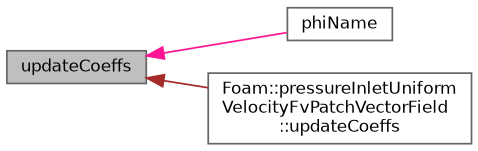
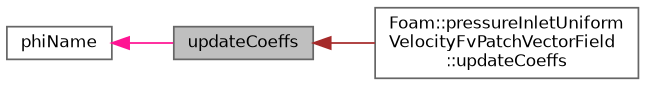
(225, 43) -> (151, 43)
